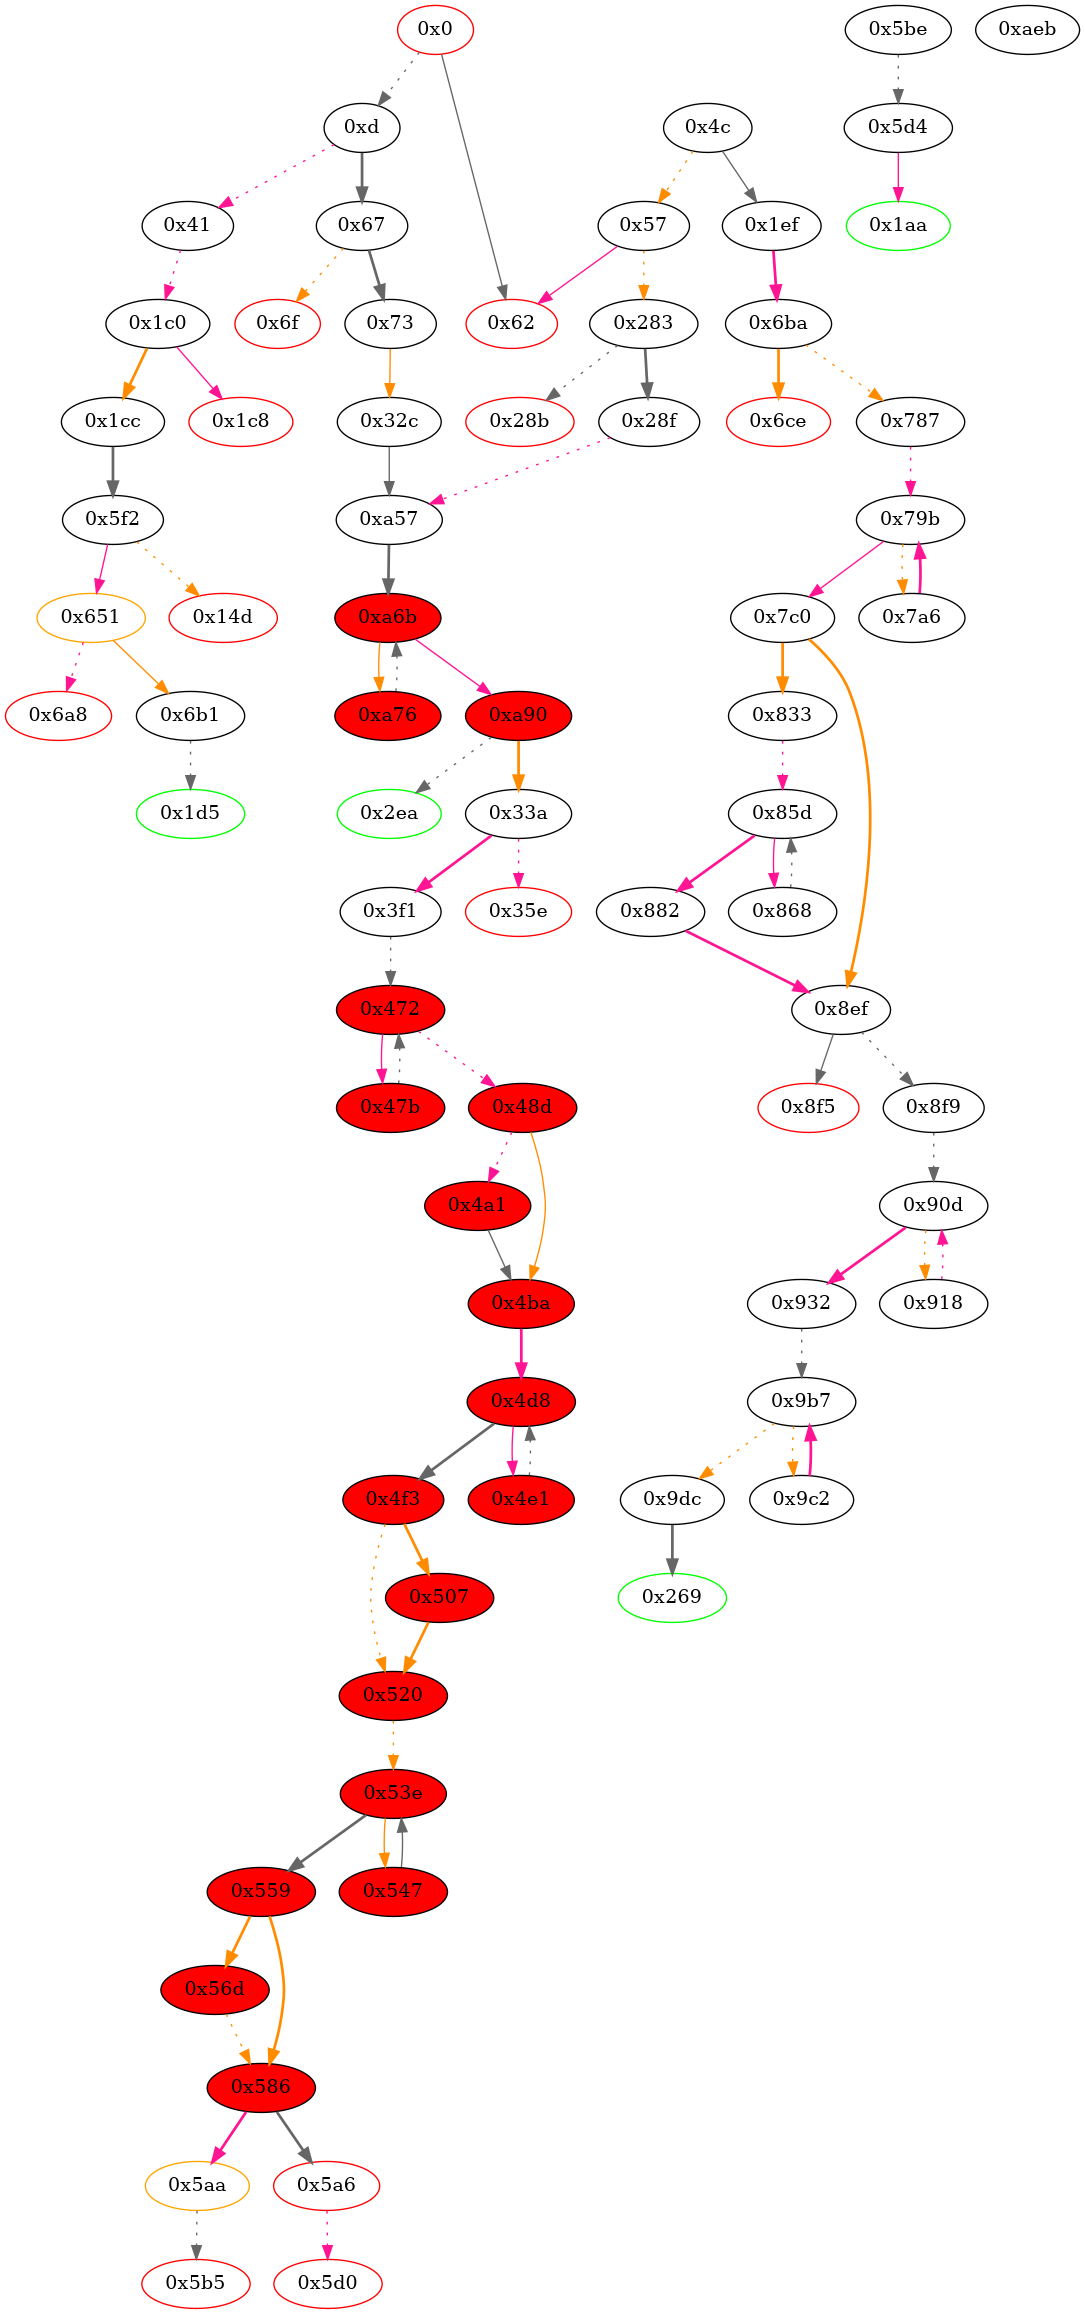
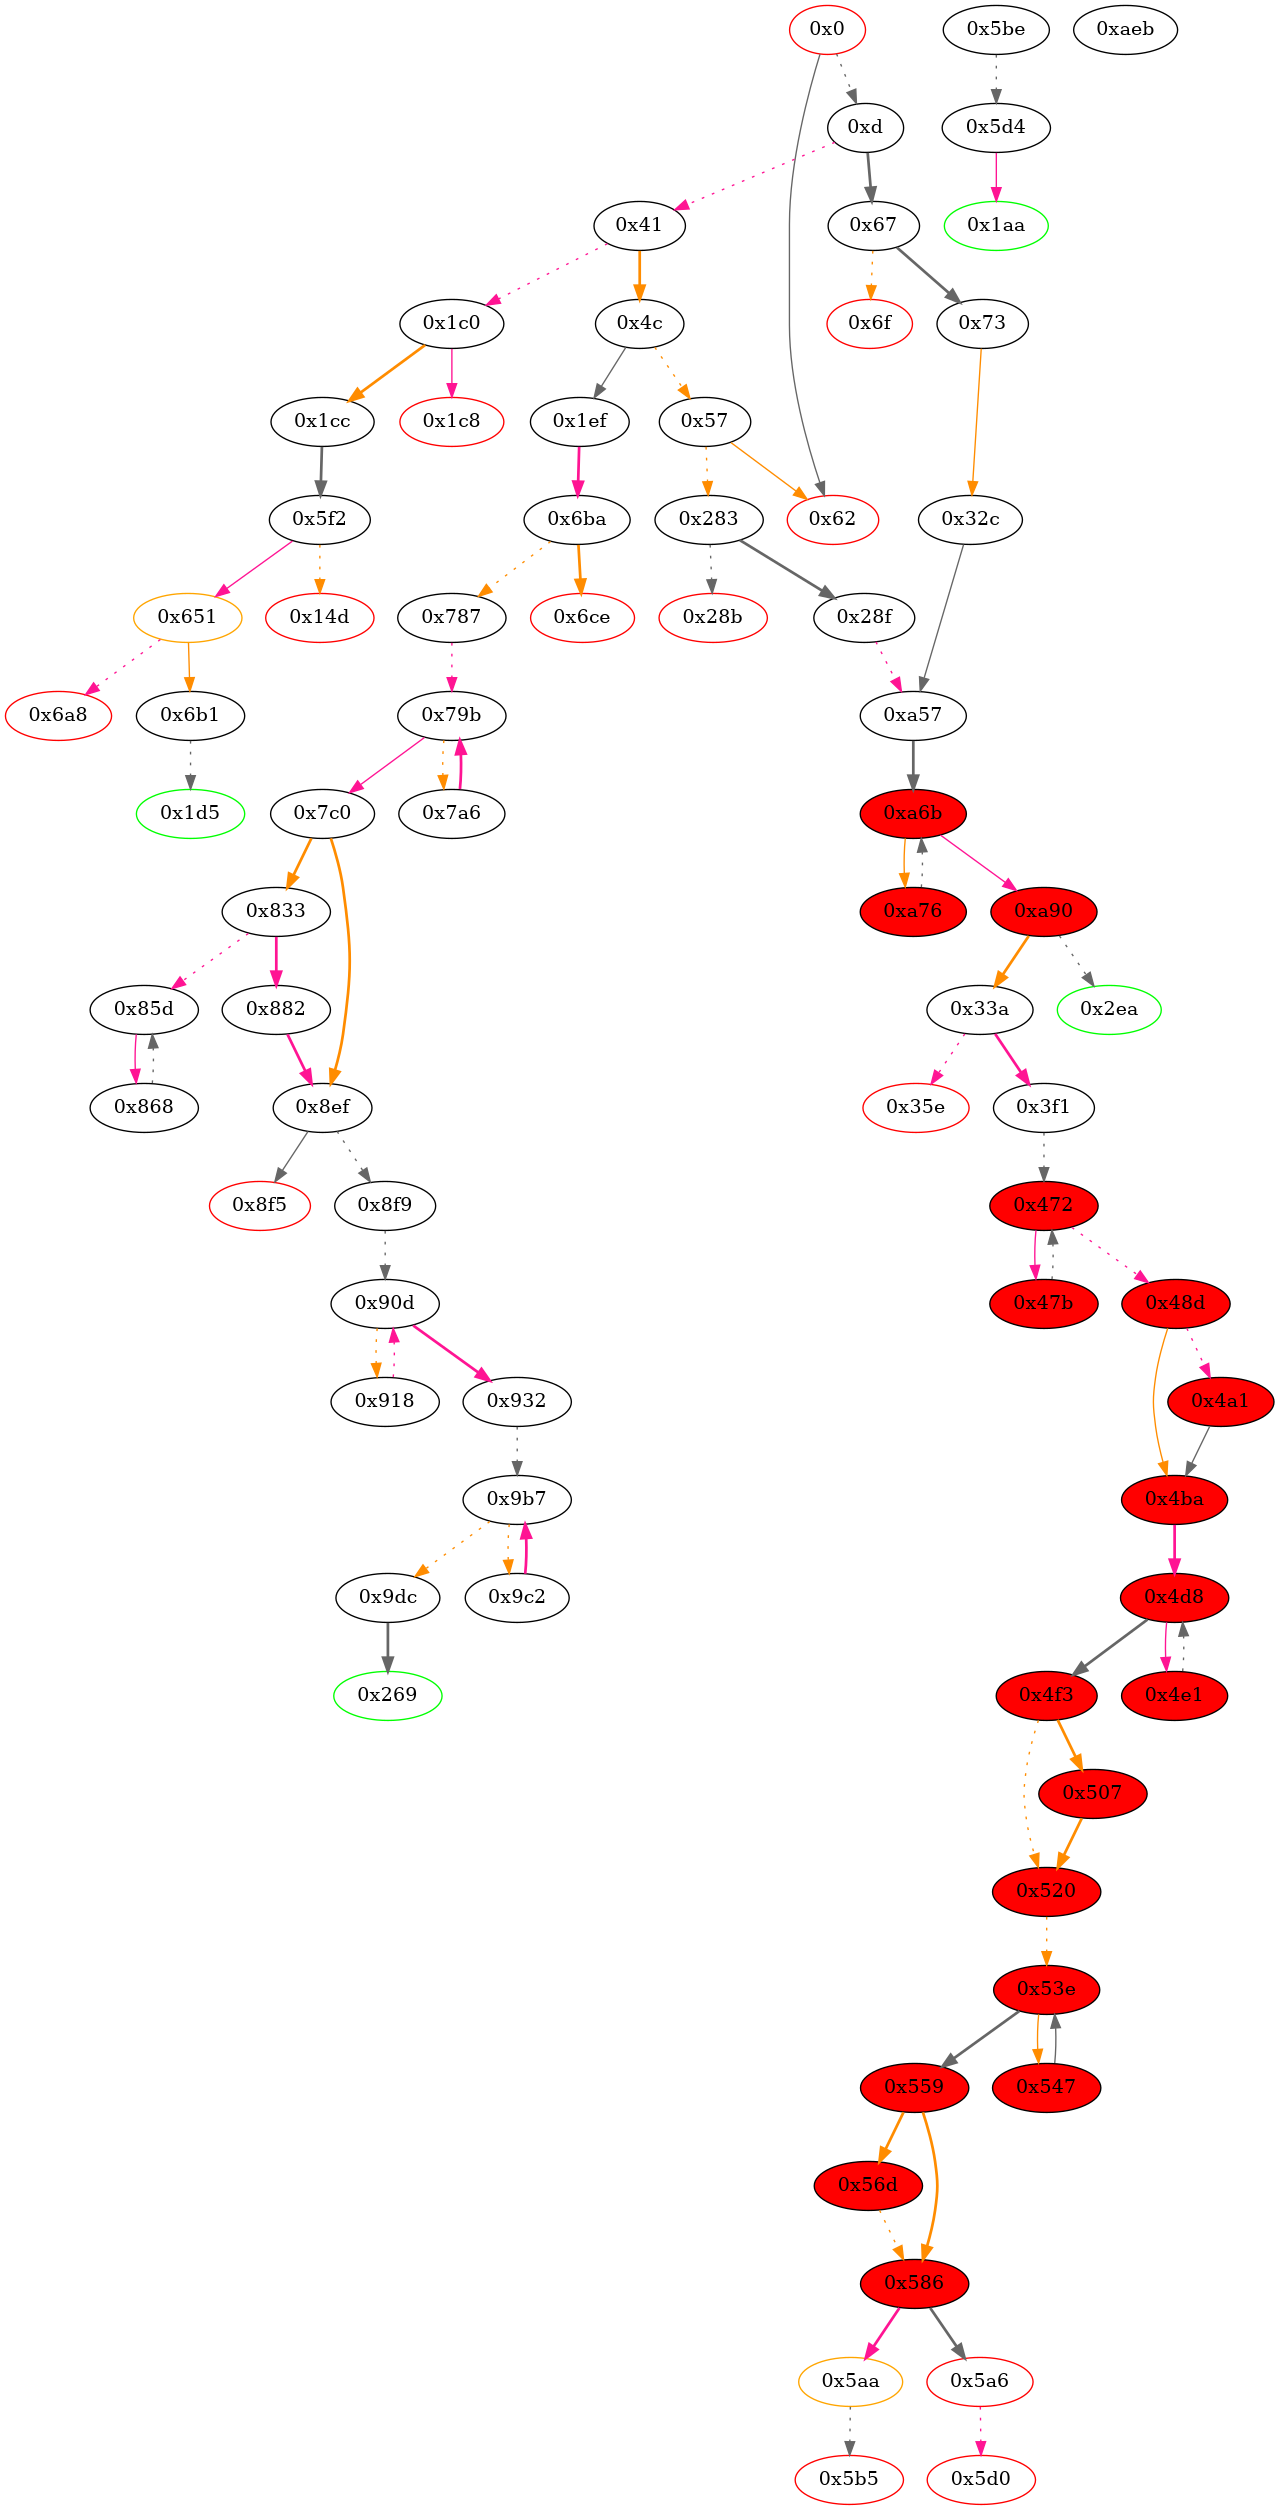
none -> (640, 268)
(584, 271) -> (764, 467)
(722, 859) -> (276, 954)
